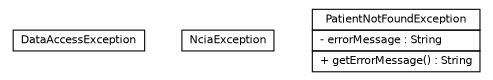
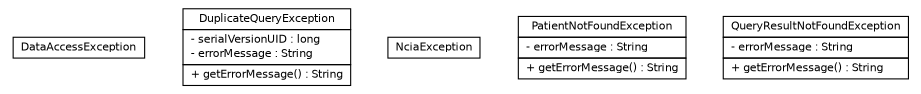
none -> (266, 47)
none -> (815, 47)
